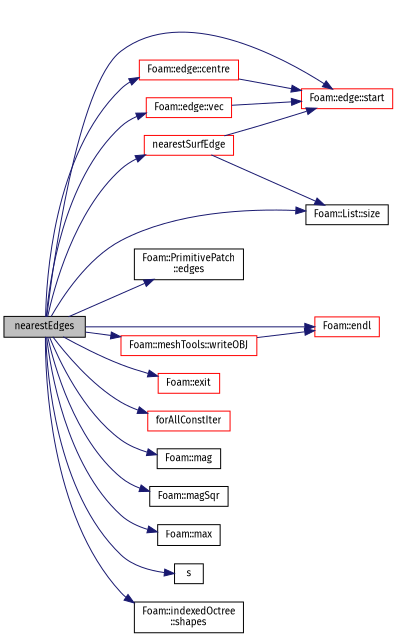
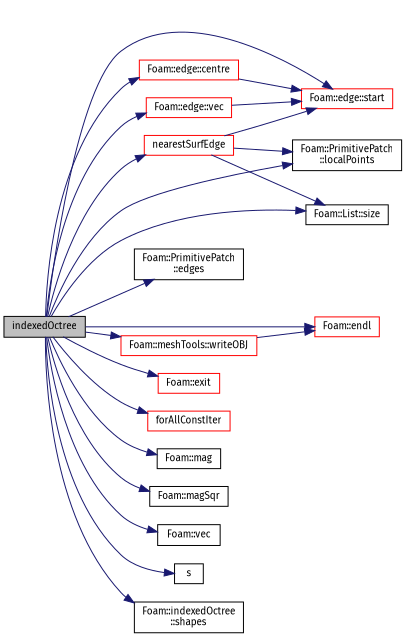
none -> (347, 155)
(45, 327) -> (45, 327)
(189, 535) -> (189, 535)
